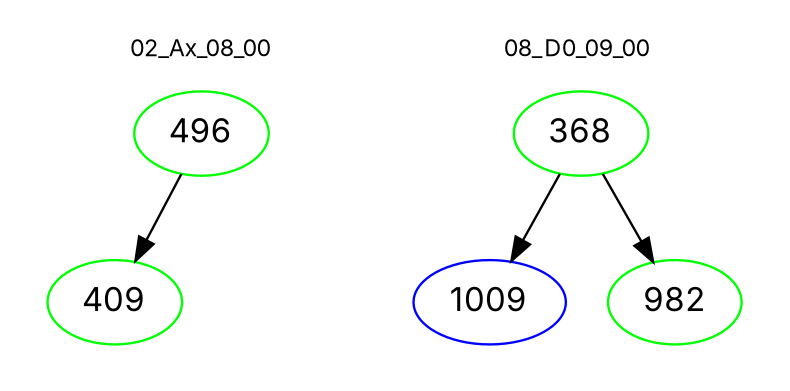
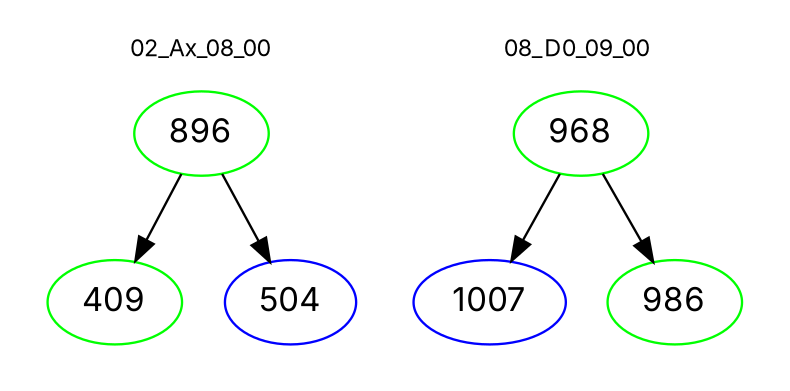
(202, 134) -> (202, 134)
(581, 134) -> (581, 134)
none -> (291, 302)
(490, 302) -> (490, 302)
(675, 302) -> (675, 302)
